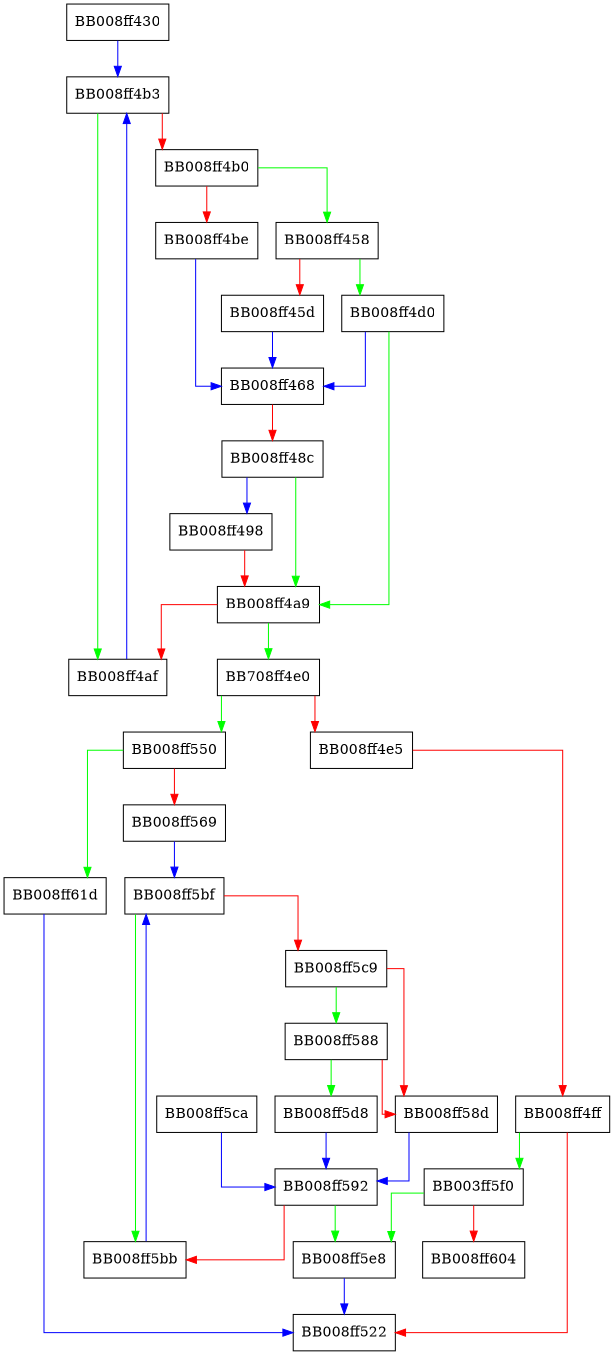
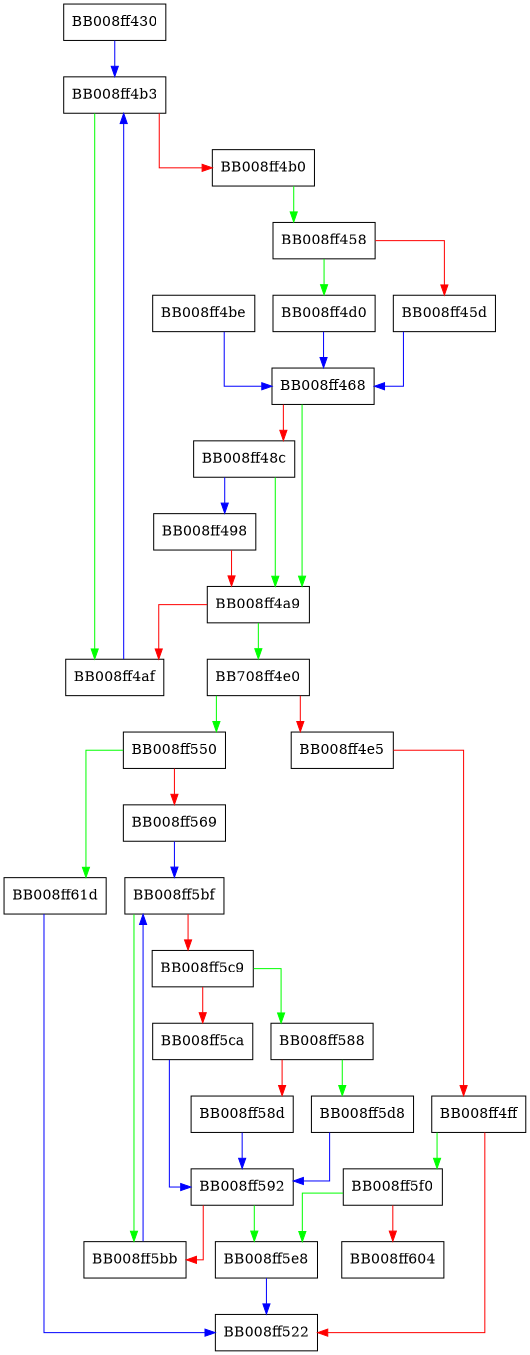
(207, 199) -> none
(389, 498) -> (302, 490)
(404, 1019) -> (203, 1000)
(474, 1187) -> (393, 1187)
